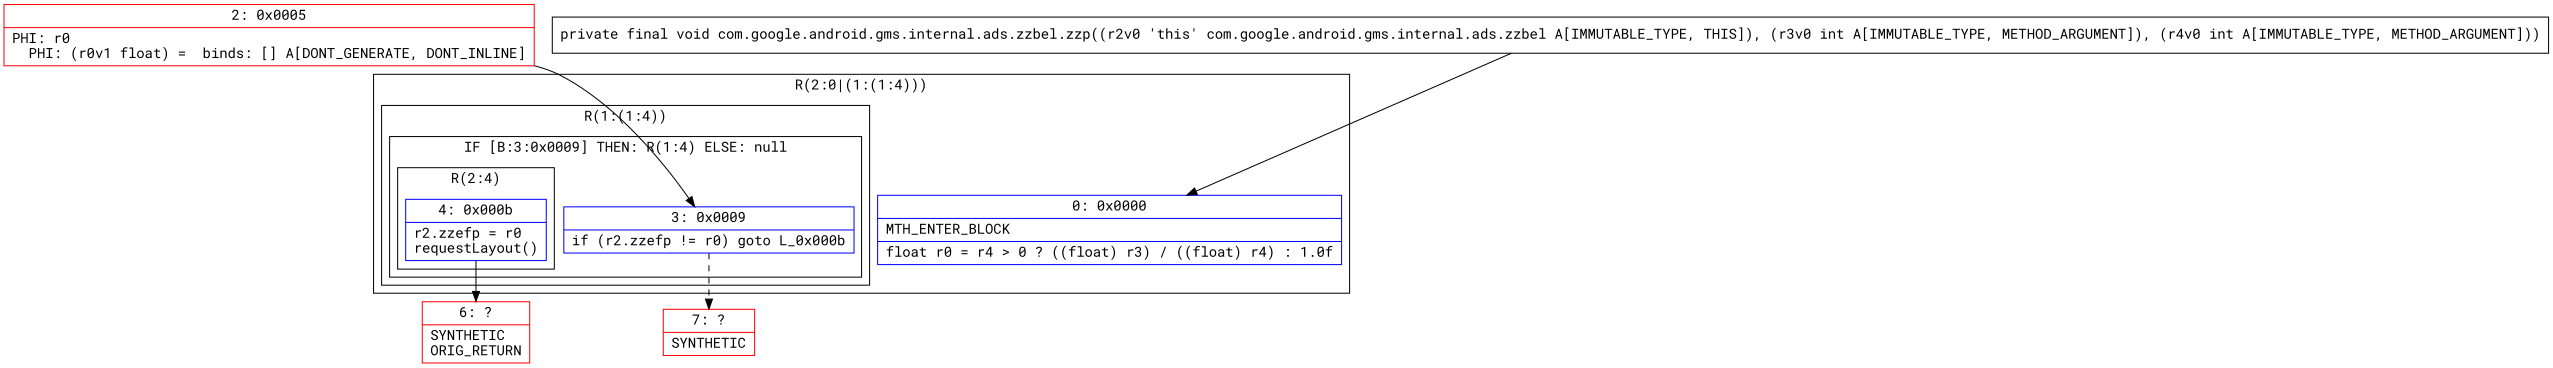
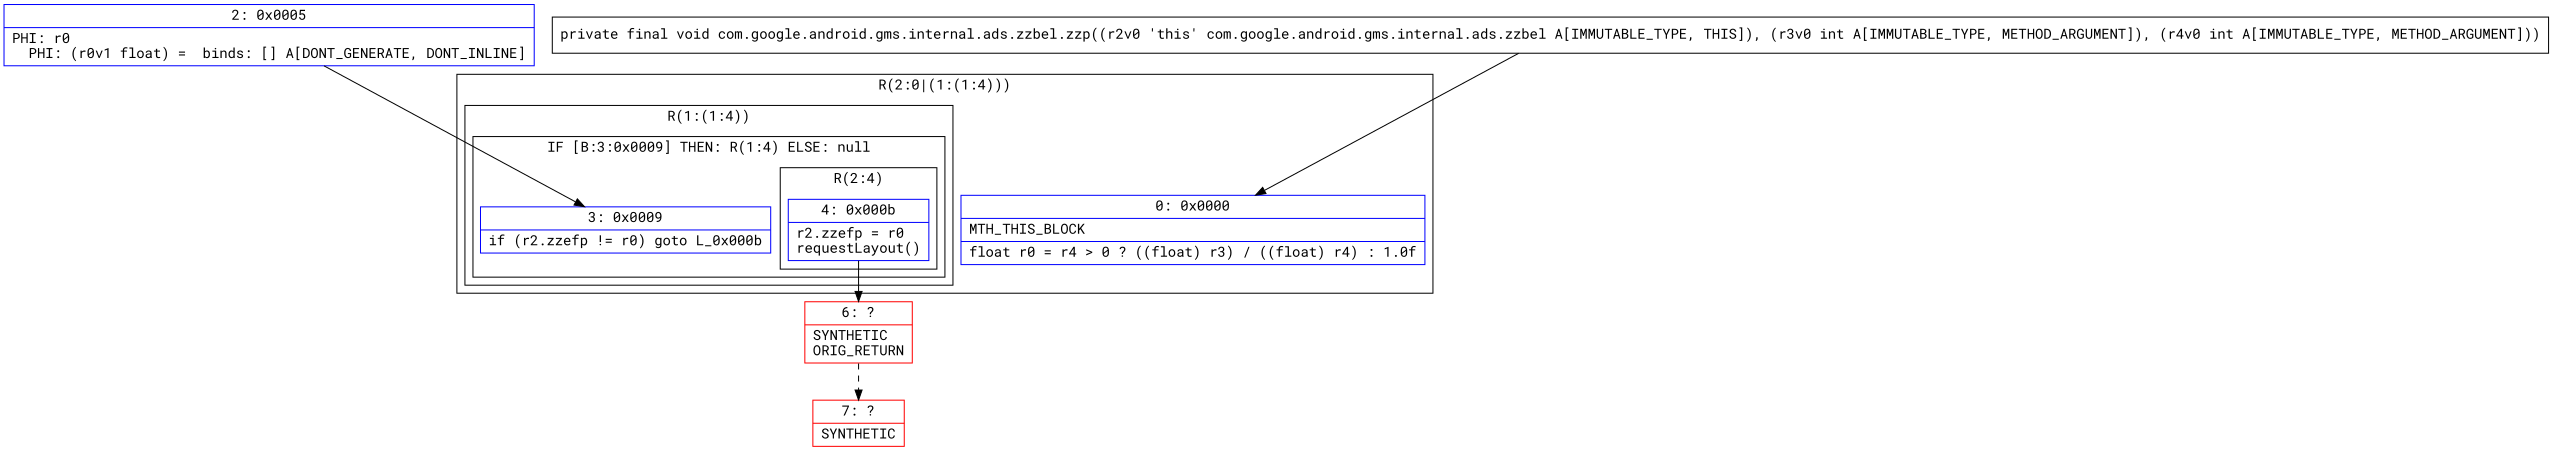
(269, 35) -> (269, 35)
(948, 229) -> (1027, 229)
(709, 270) -> (859, 377)
